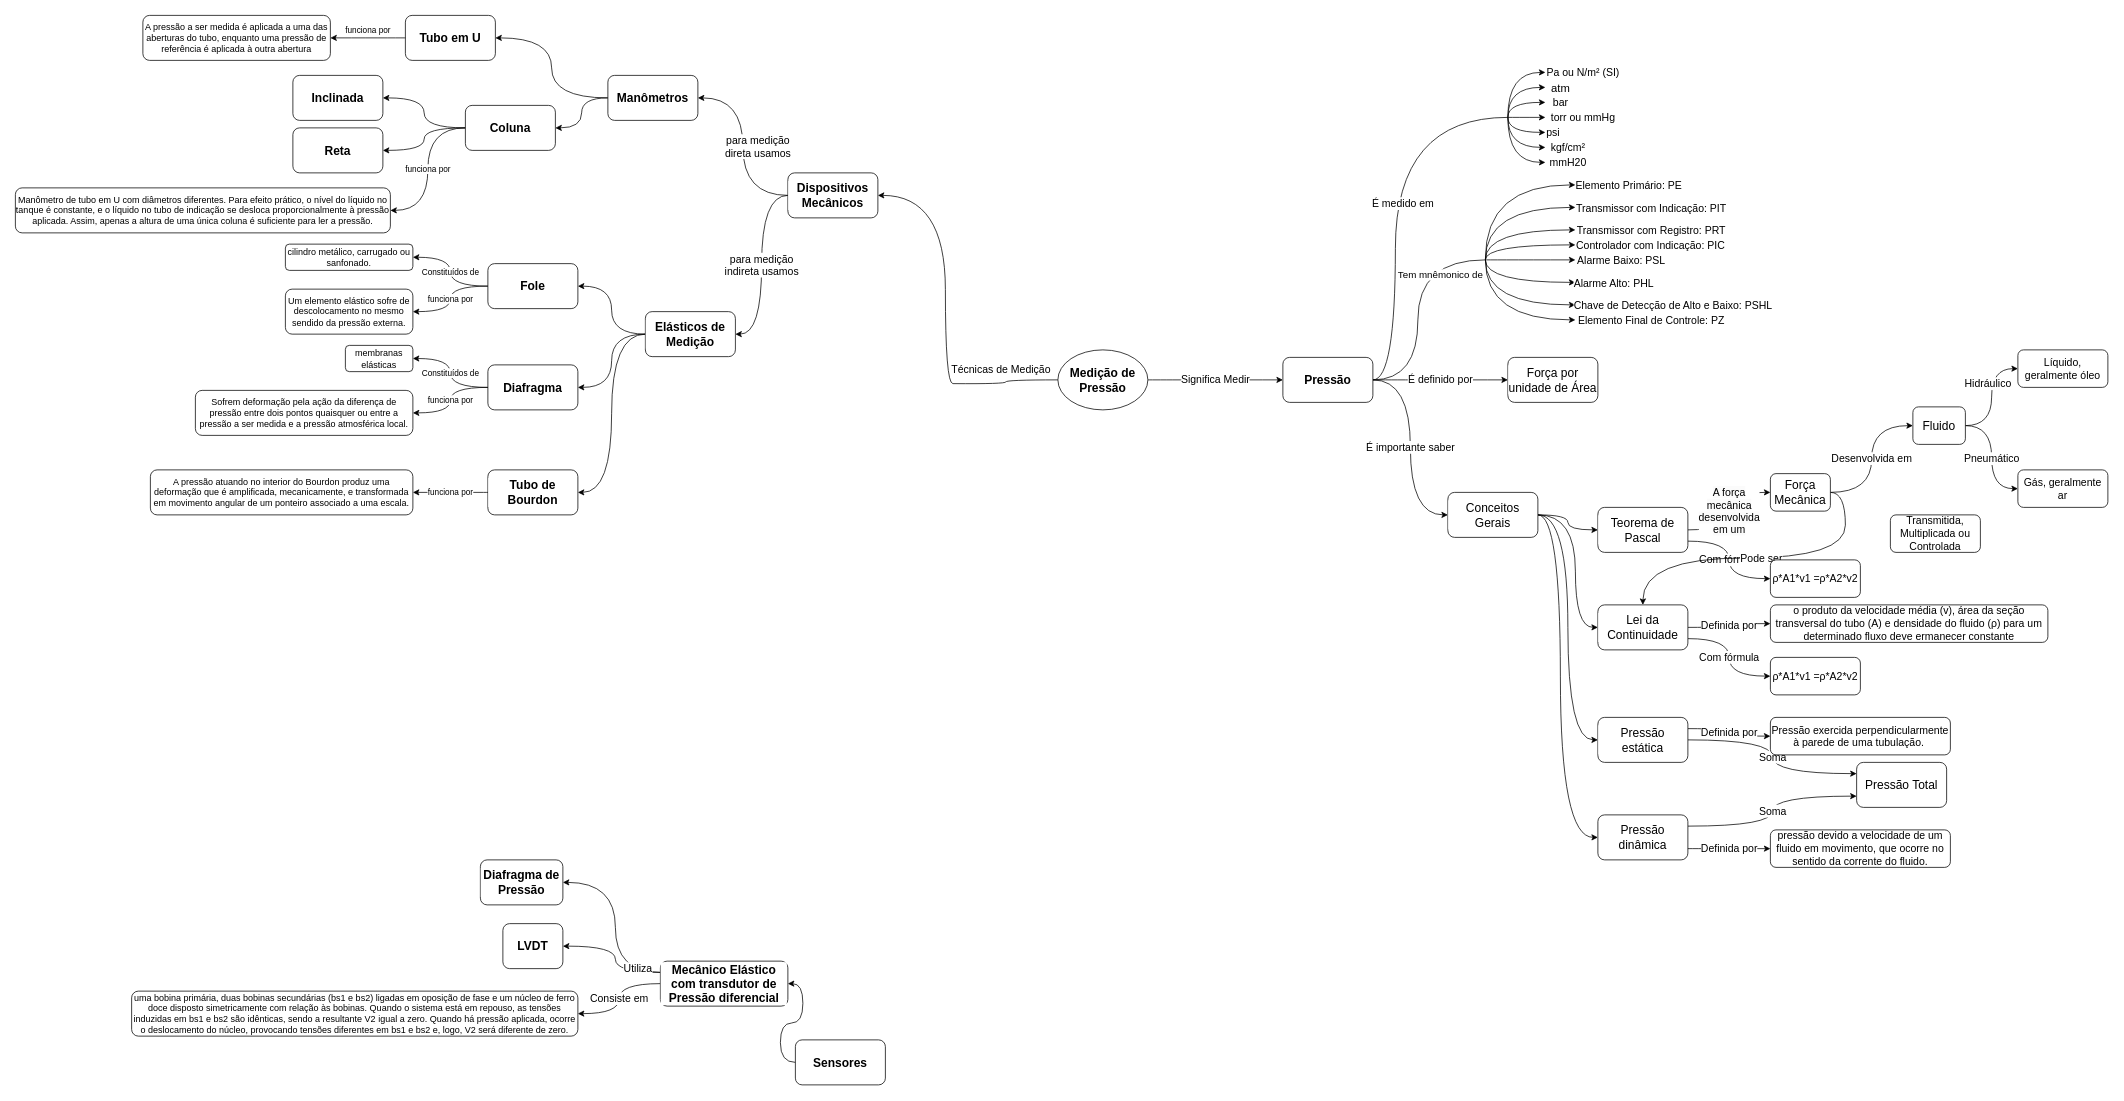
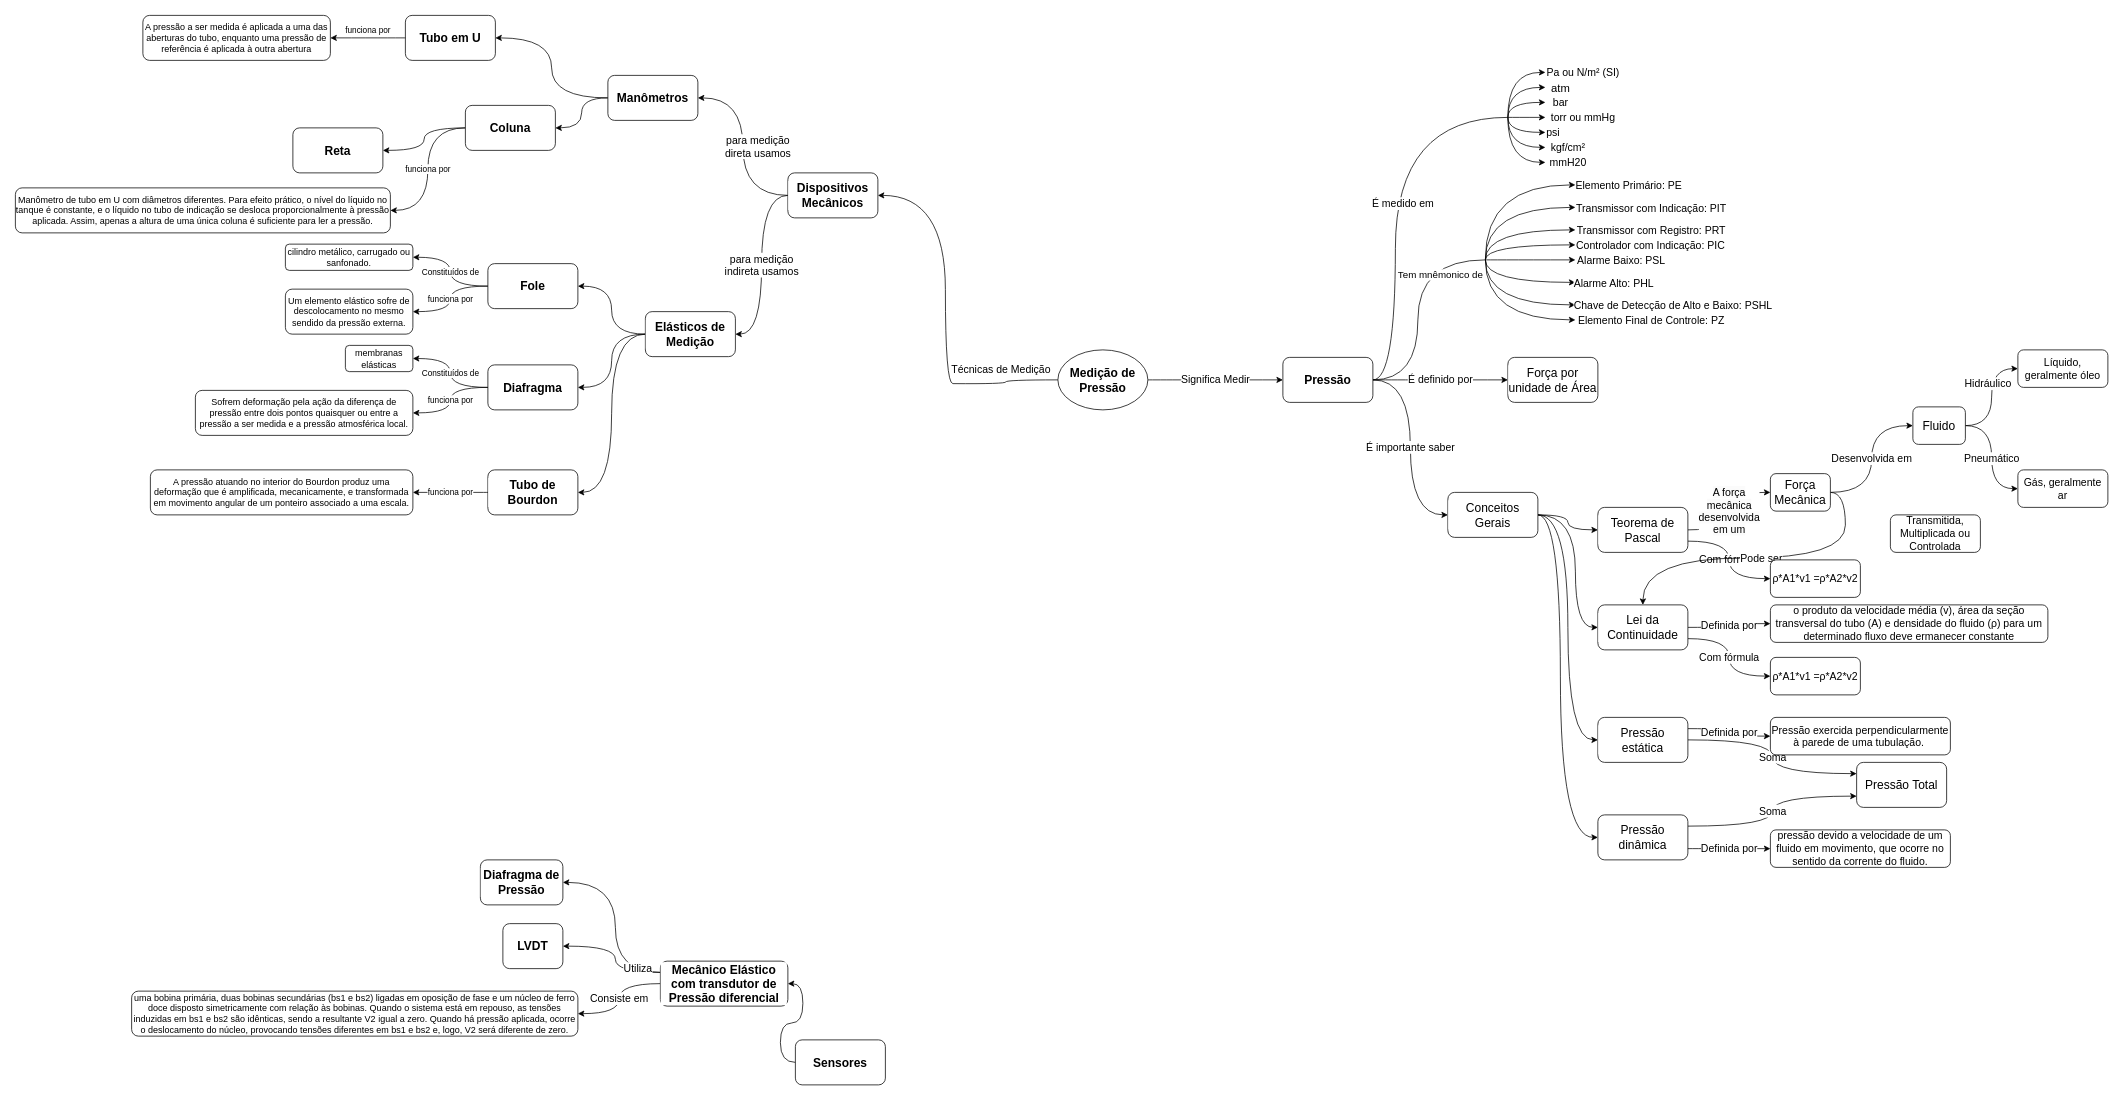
(338, 98) -> none
(420, 105) -> none
